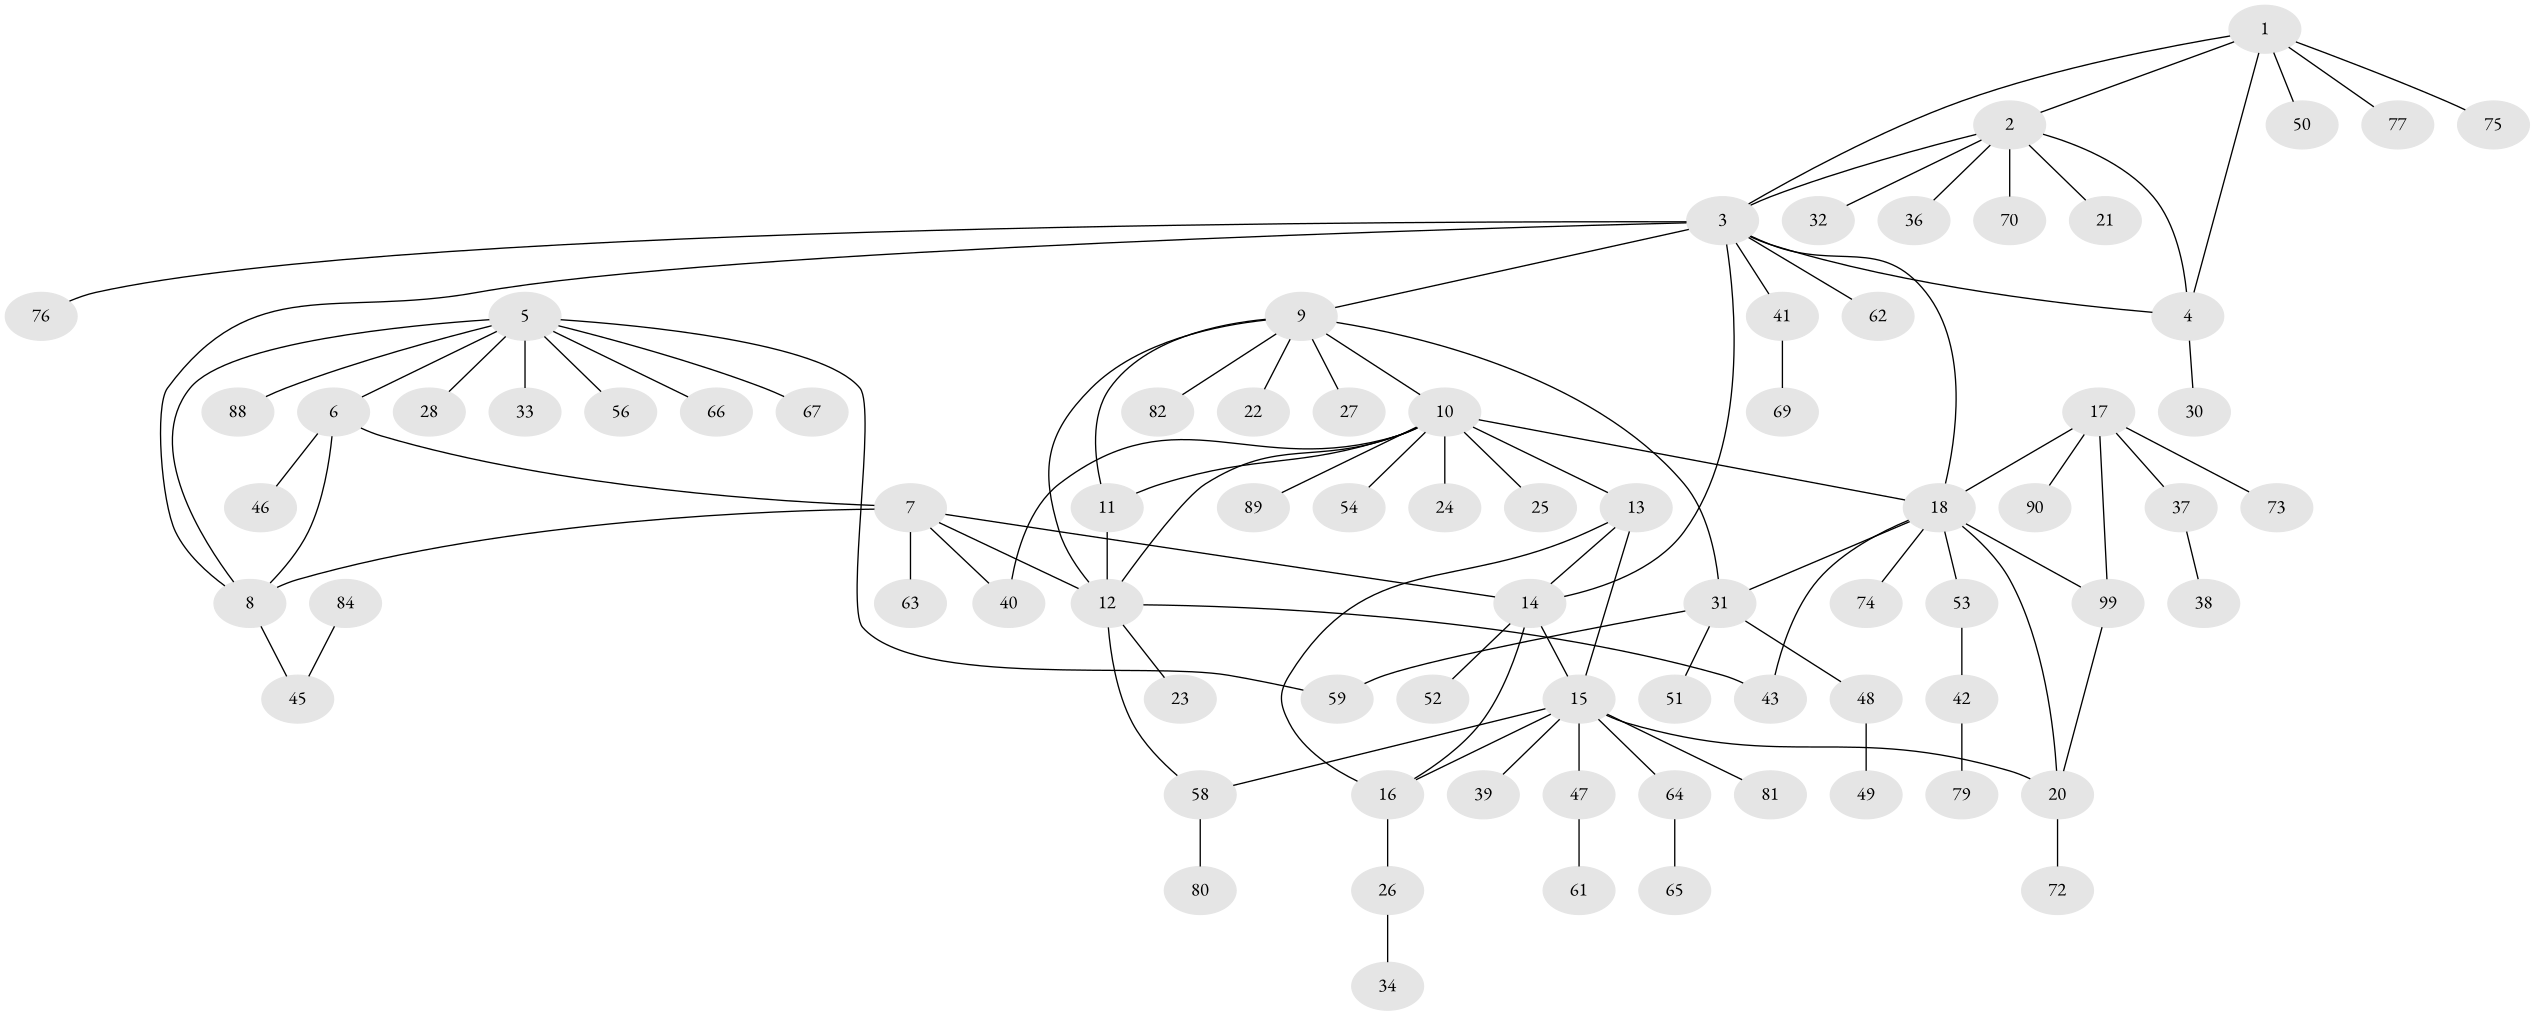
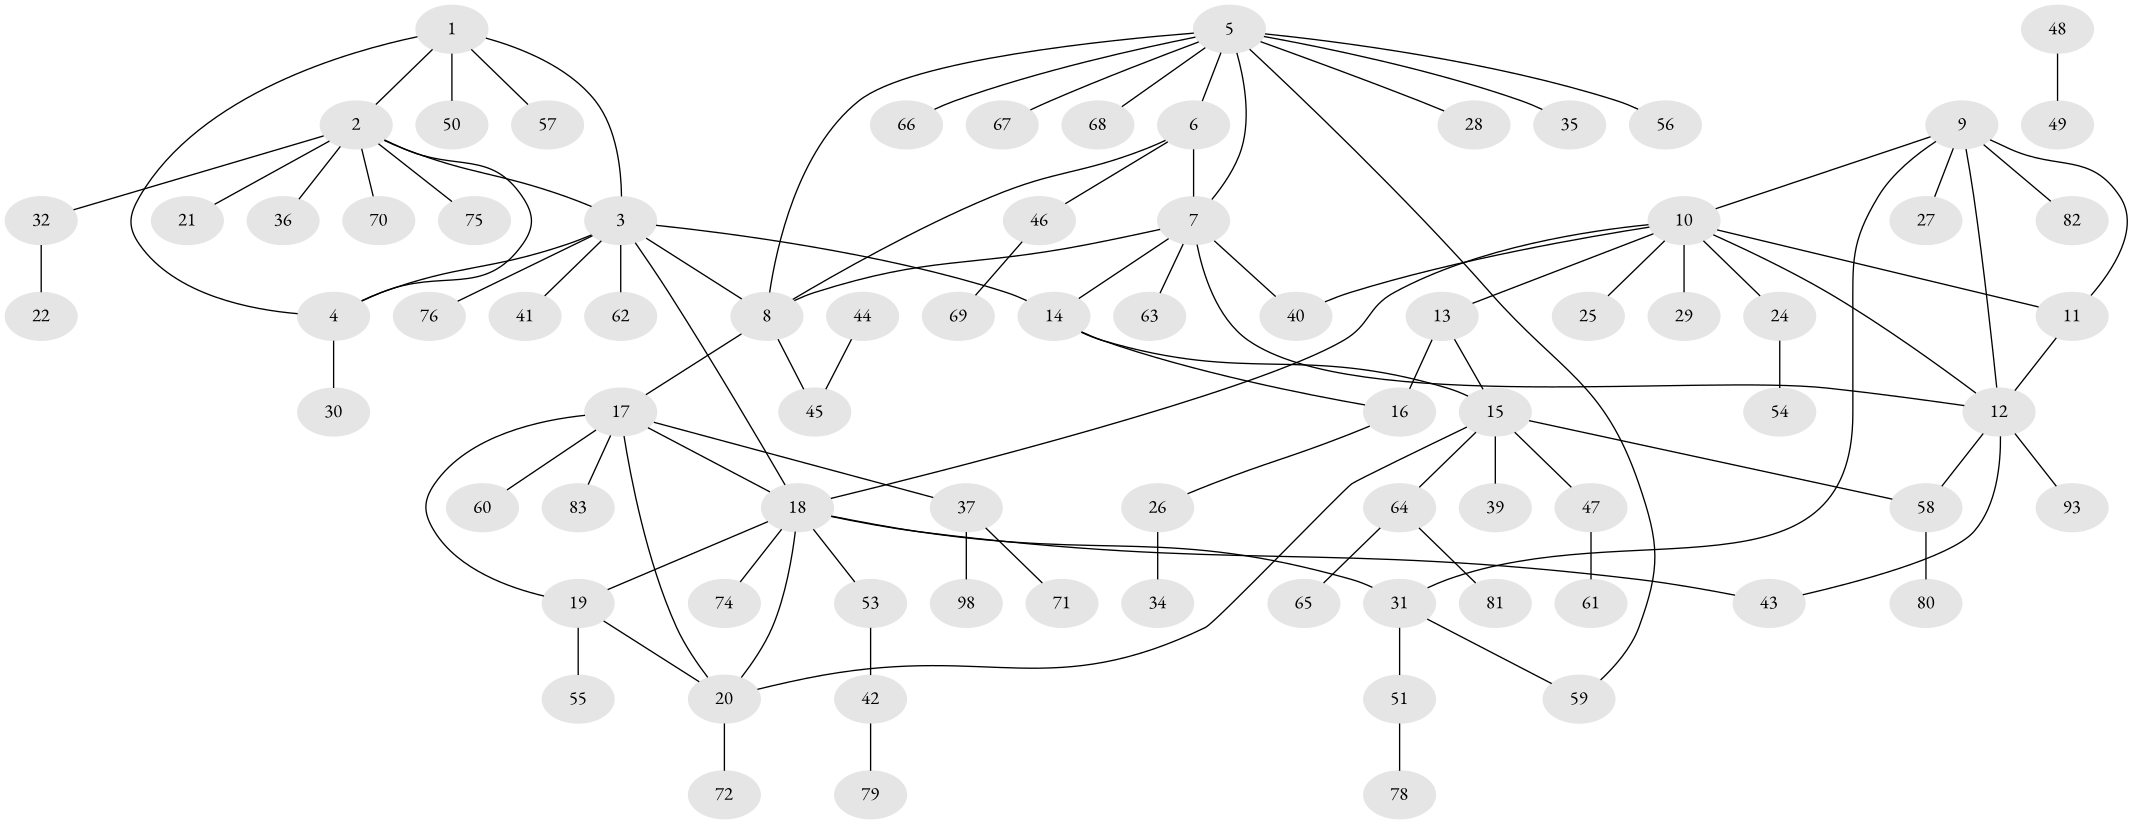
(2381, 75) -> (415, 173)
(2398, 125) -> (548, 125)
none -> (1245, 130)
(1512, 268) -> none
none -> (694, 364)
(1277, 364) -> (41, 269)
(1782, 364) -> (999, 269)
(238, 412) -> (1098, 125)
(525, 412) -> (1570, 125)
(1397, 460) -> (1780, 364)
(1253, 508) -> (1684, 316)
(2035, 508) -> (482, 508)
(2277, 508) -> (578, 508)
(1583, 556) -> none
none -> (653, 562)
(346, 603) -> (863, 316)
none -> (1062, 603)
(2108, 603) -> (578, 603)
(2204, 603) -> (966, 603)
(1793, 651) -> none
none -> (578, 699)
(1180, 699) -> (2072, 508)
(1433, 699) -> none
(1483, 747) -> none
(1675, 747) -> (1446, 554)
none -> (1400, 795)
